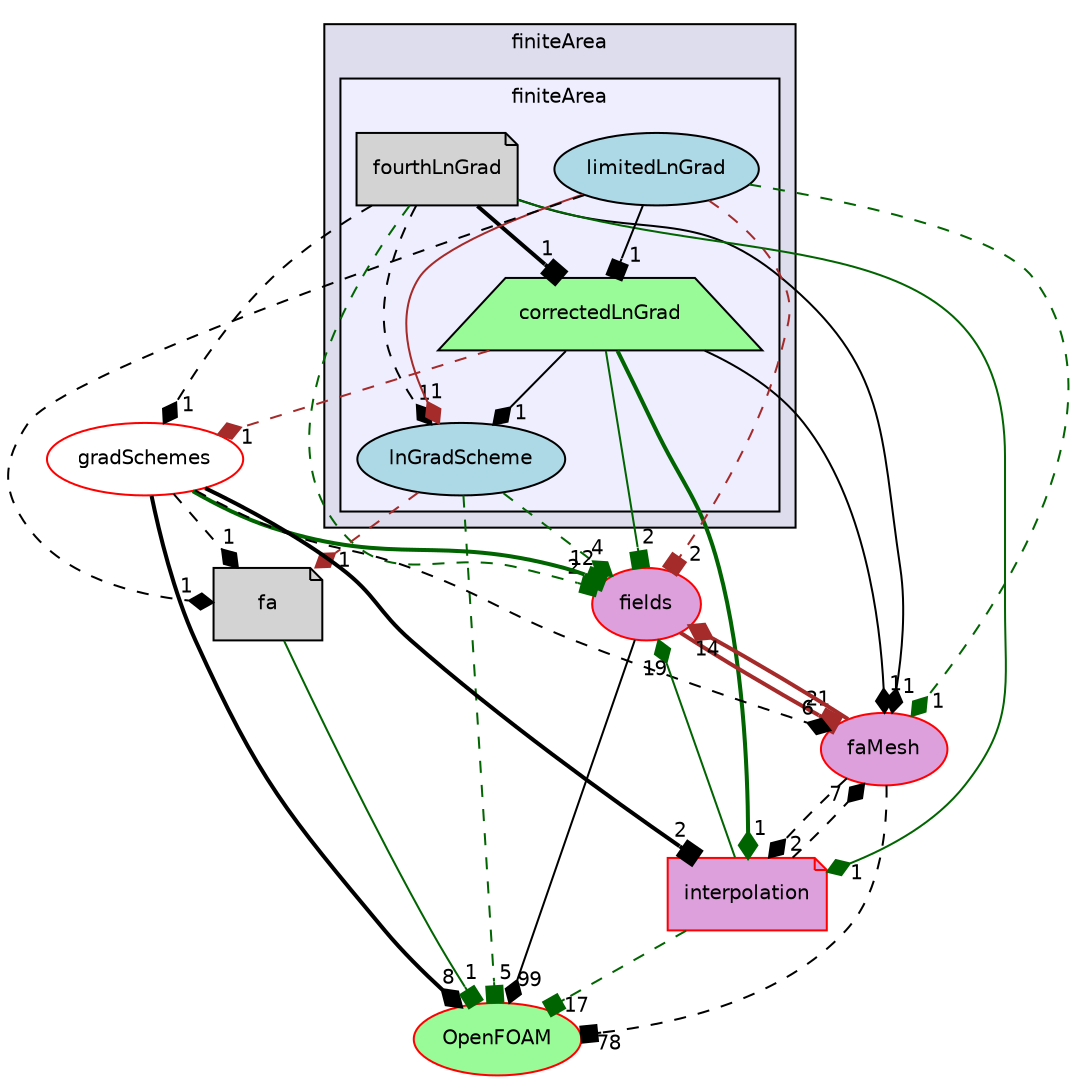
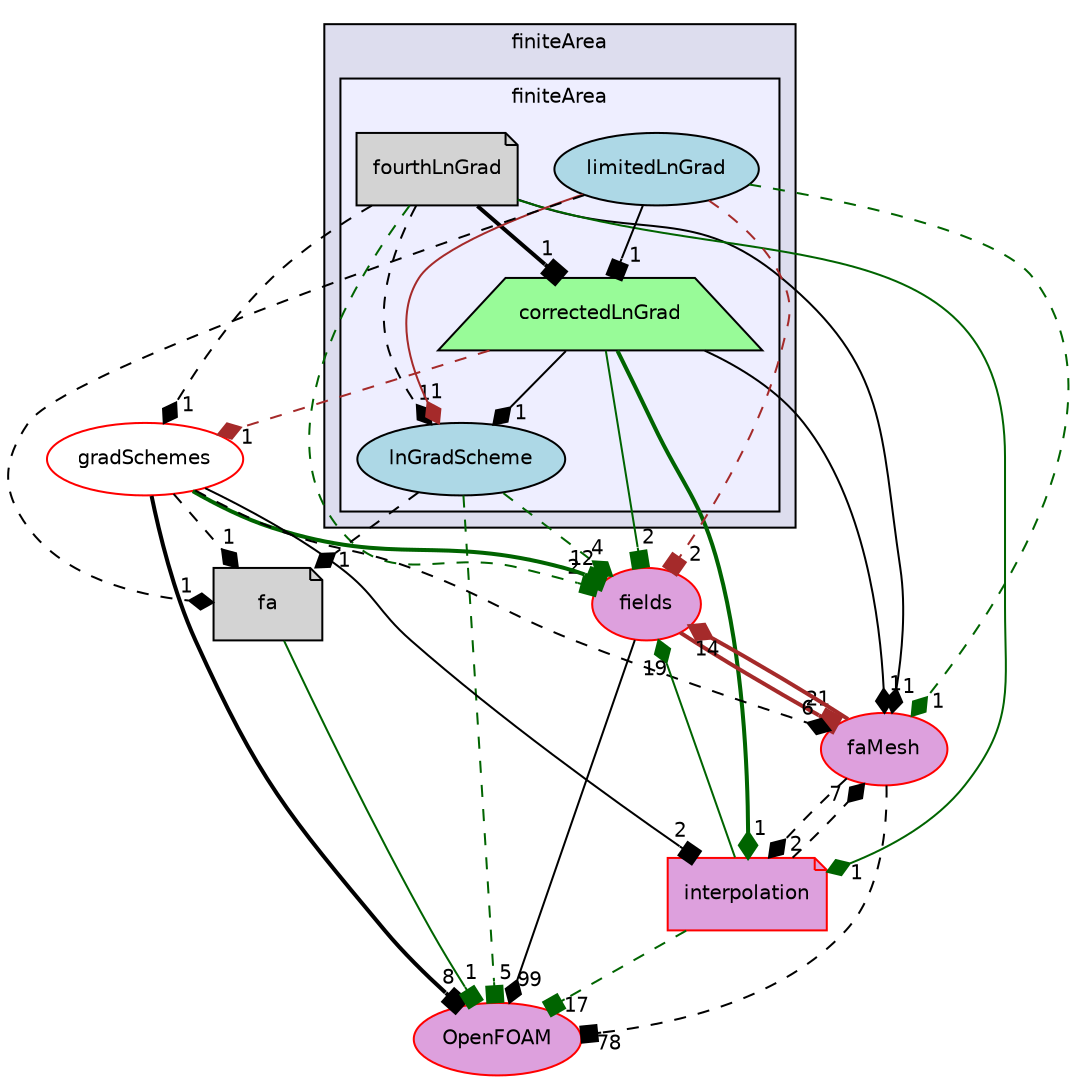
(377, 523) -> (377, 523)
(441, 666) -> (441, 666)
(259, 765) -> (260, 767)
(498, 1039) -> (498, 1039)
